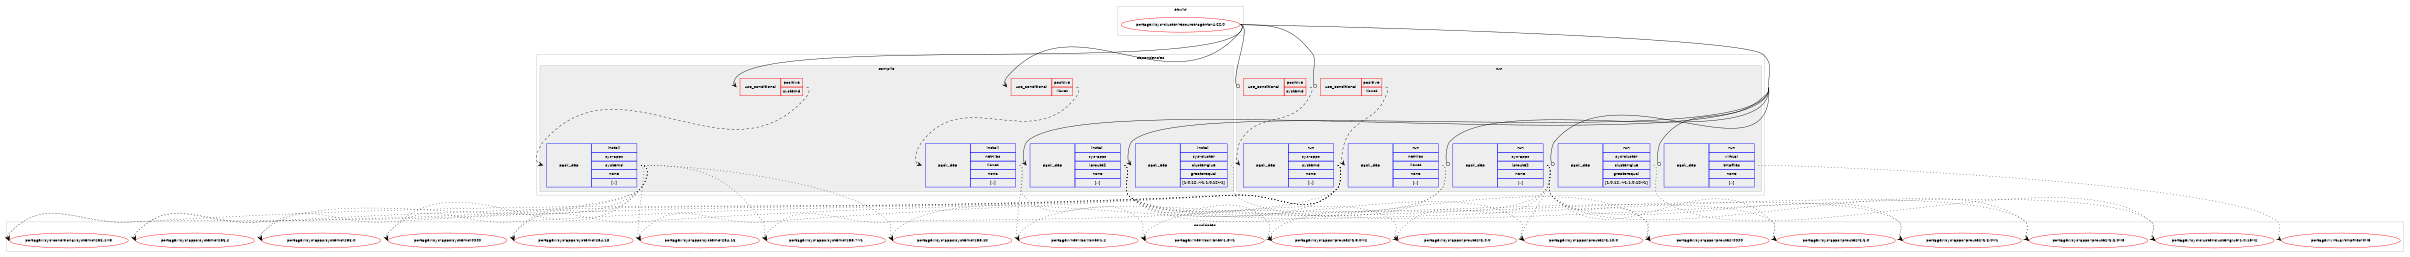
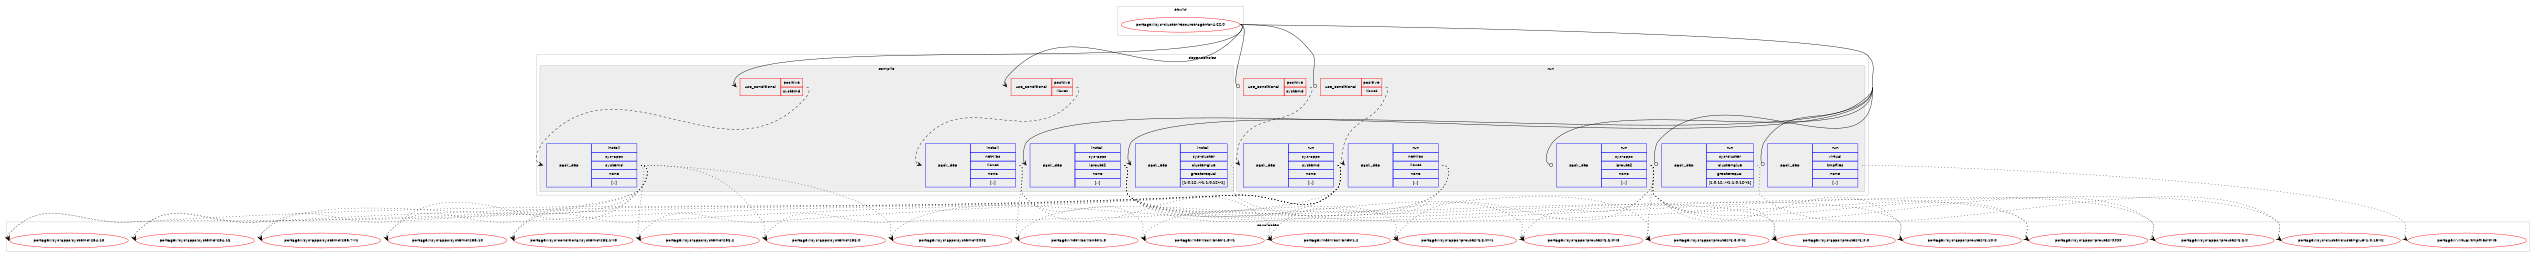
(448, 240) -> (952, 240)
none -> (1079, 240)
